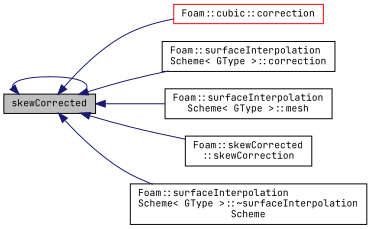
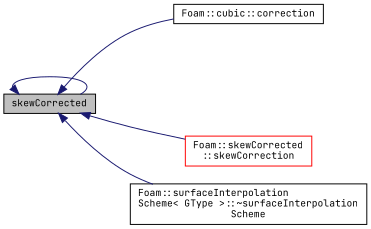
(249, 14) -> (249, 14)
(249, 56) -> none
(249, 104) -> none
(249, 151) -> (249, 151)
